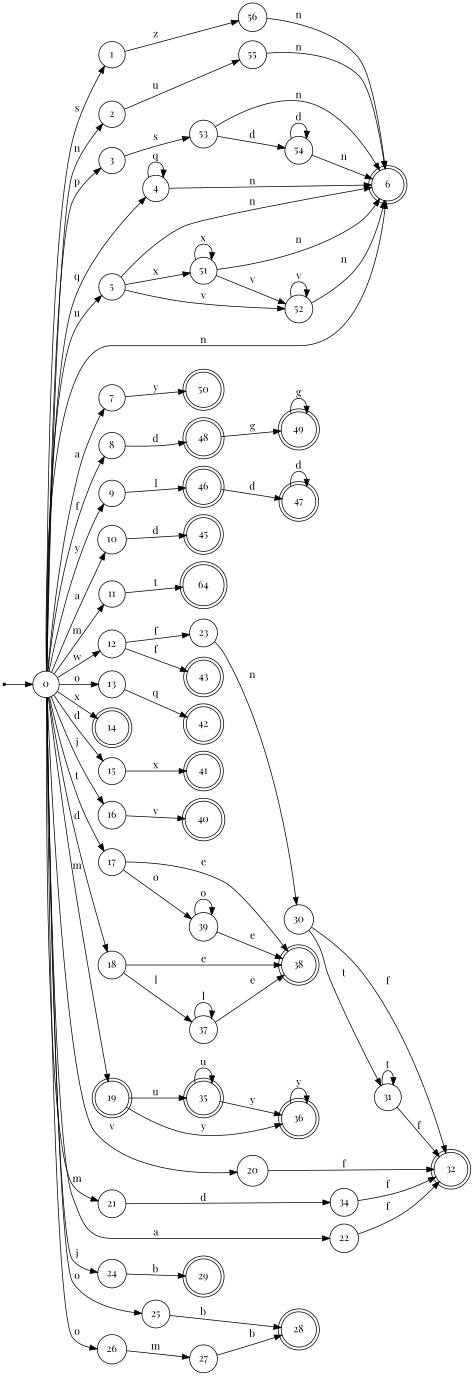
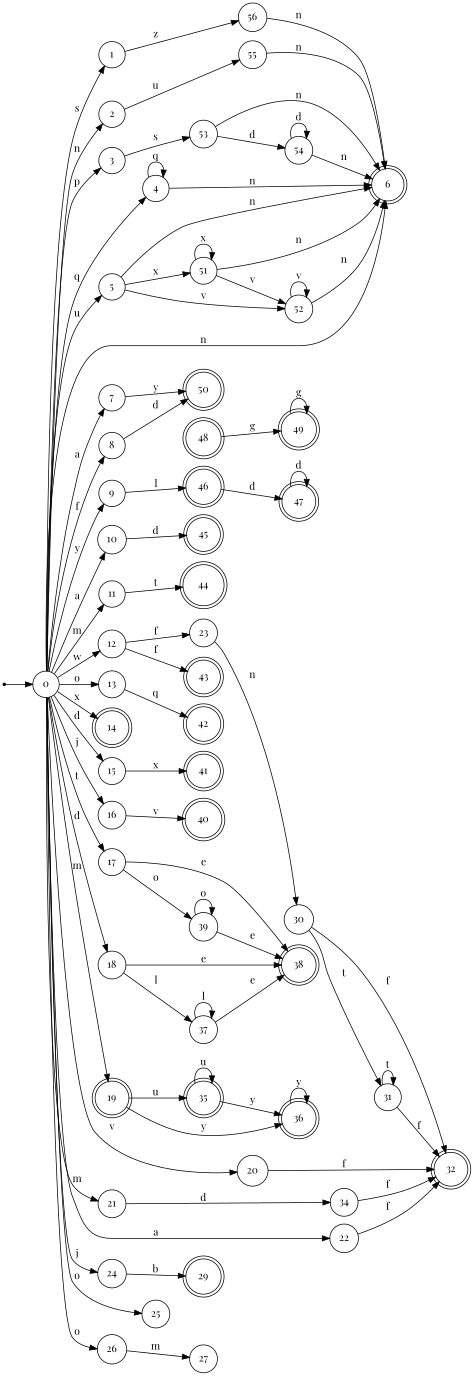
(152, 446) -> (153, 421)
(204, 585) -> (204, 585)
(299, 1329) -> none
